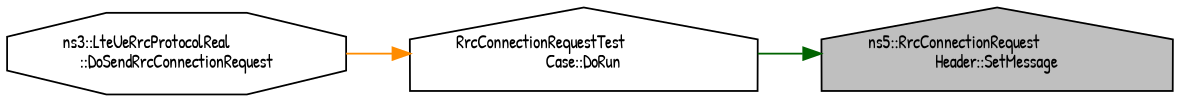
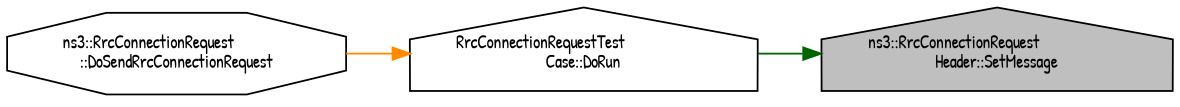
(177, 54) -> (177, 54)
(997, 54) -> (997, 54)
